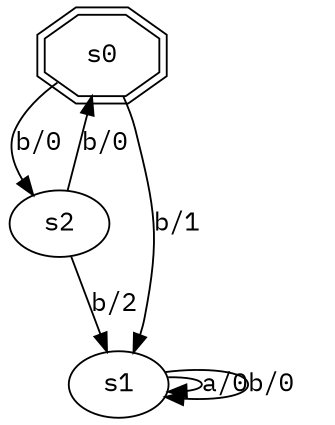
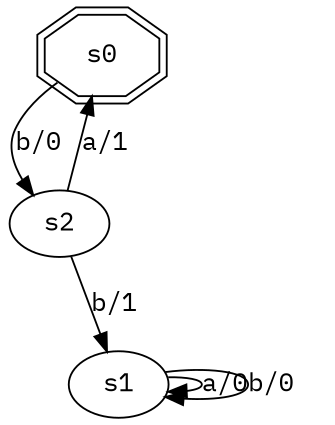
(105, 143) -> (105, 143)
(153, 215) -> none
(114, 304) -> (114, 304)
